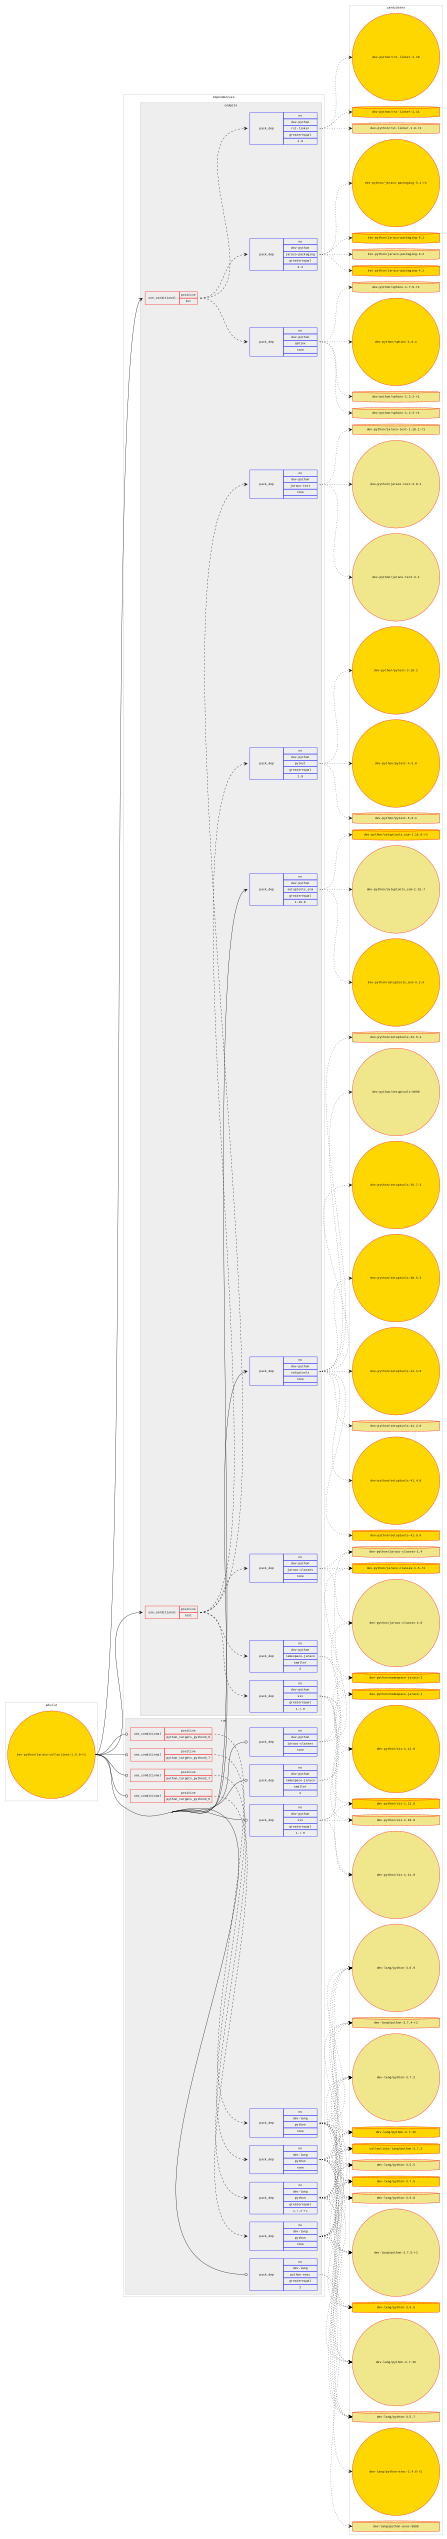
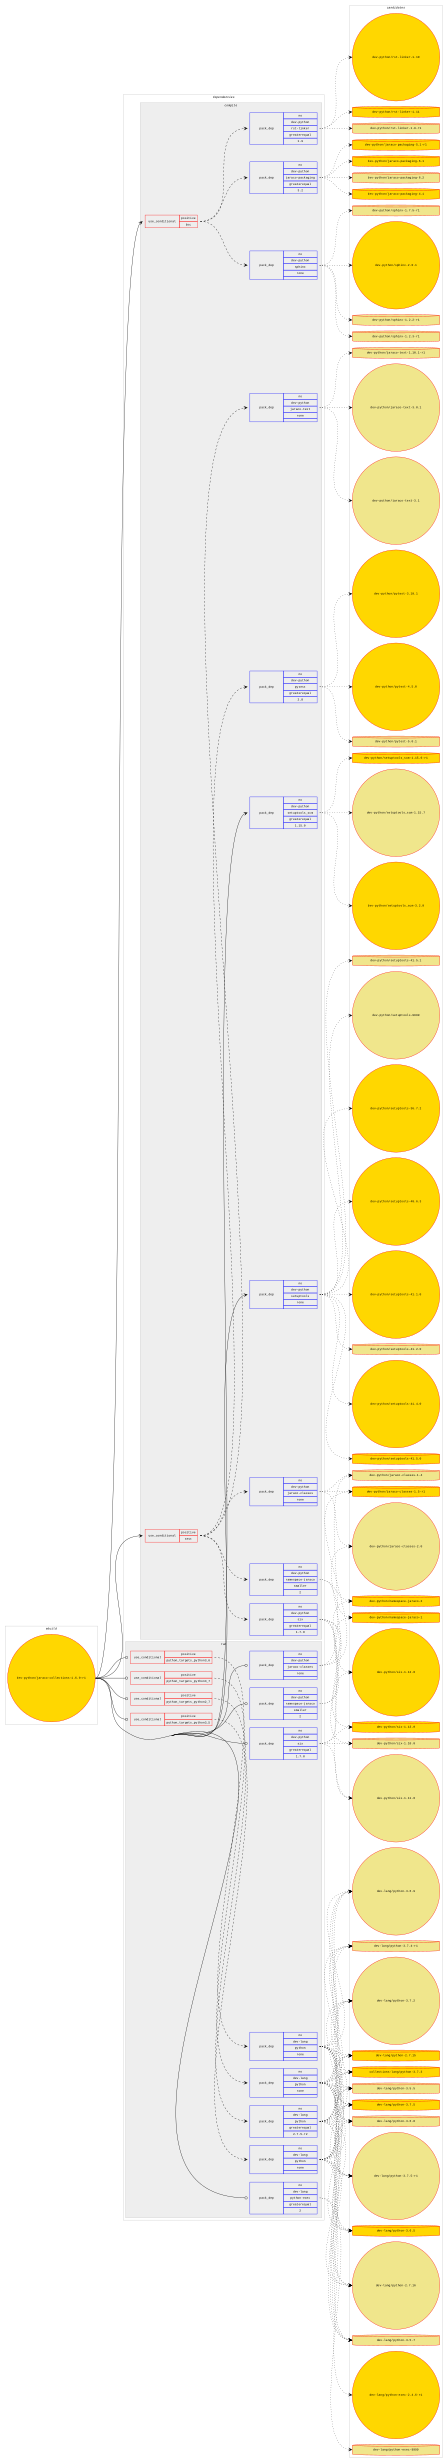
(396, 183) -> (396, 145)
